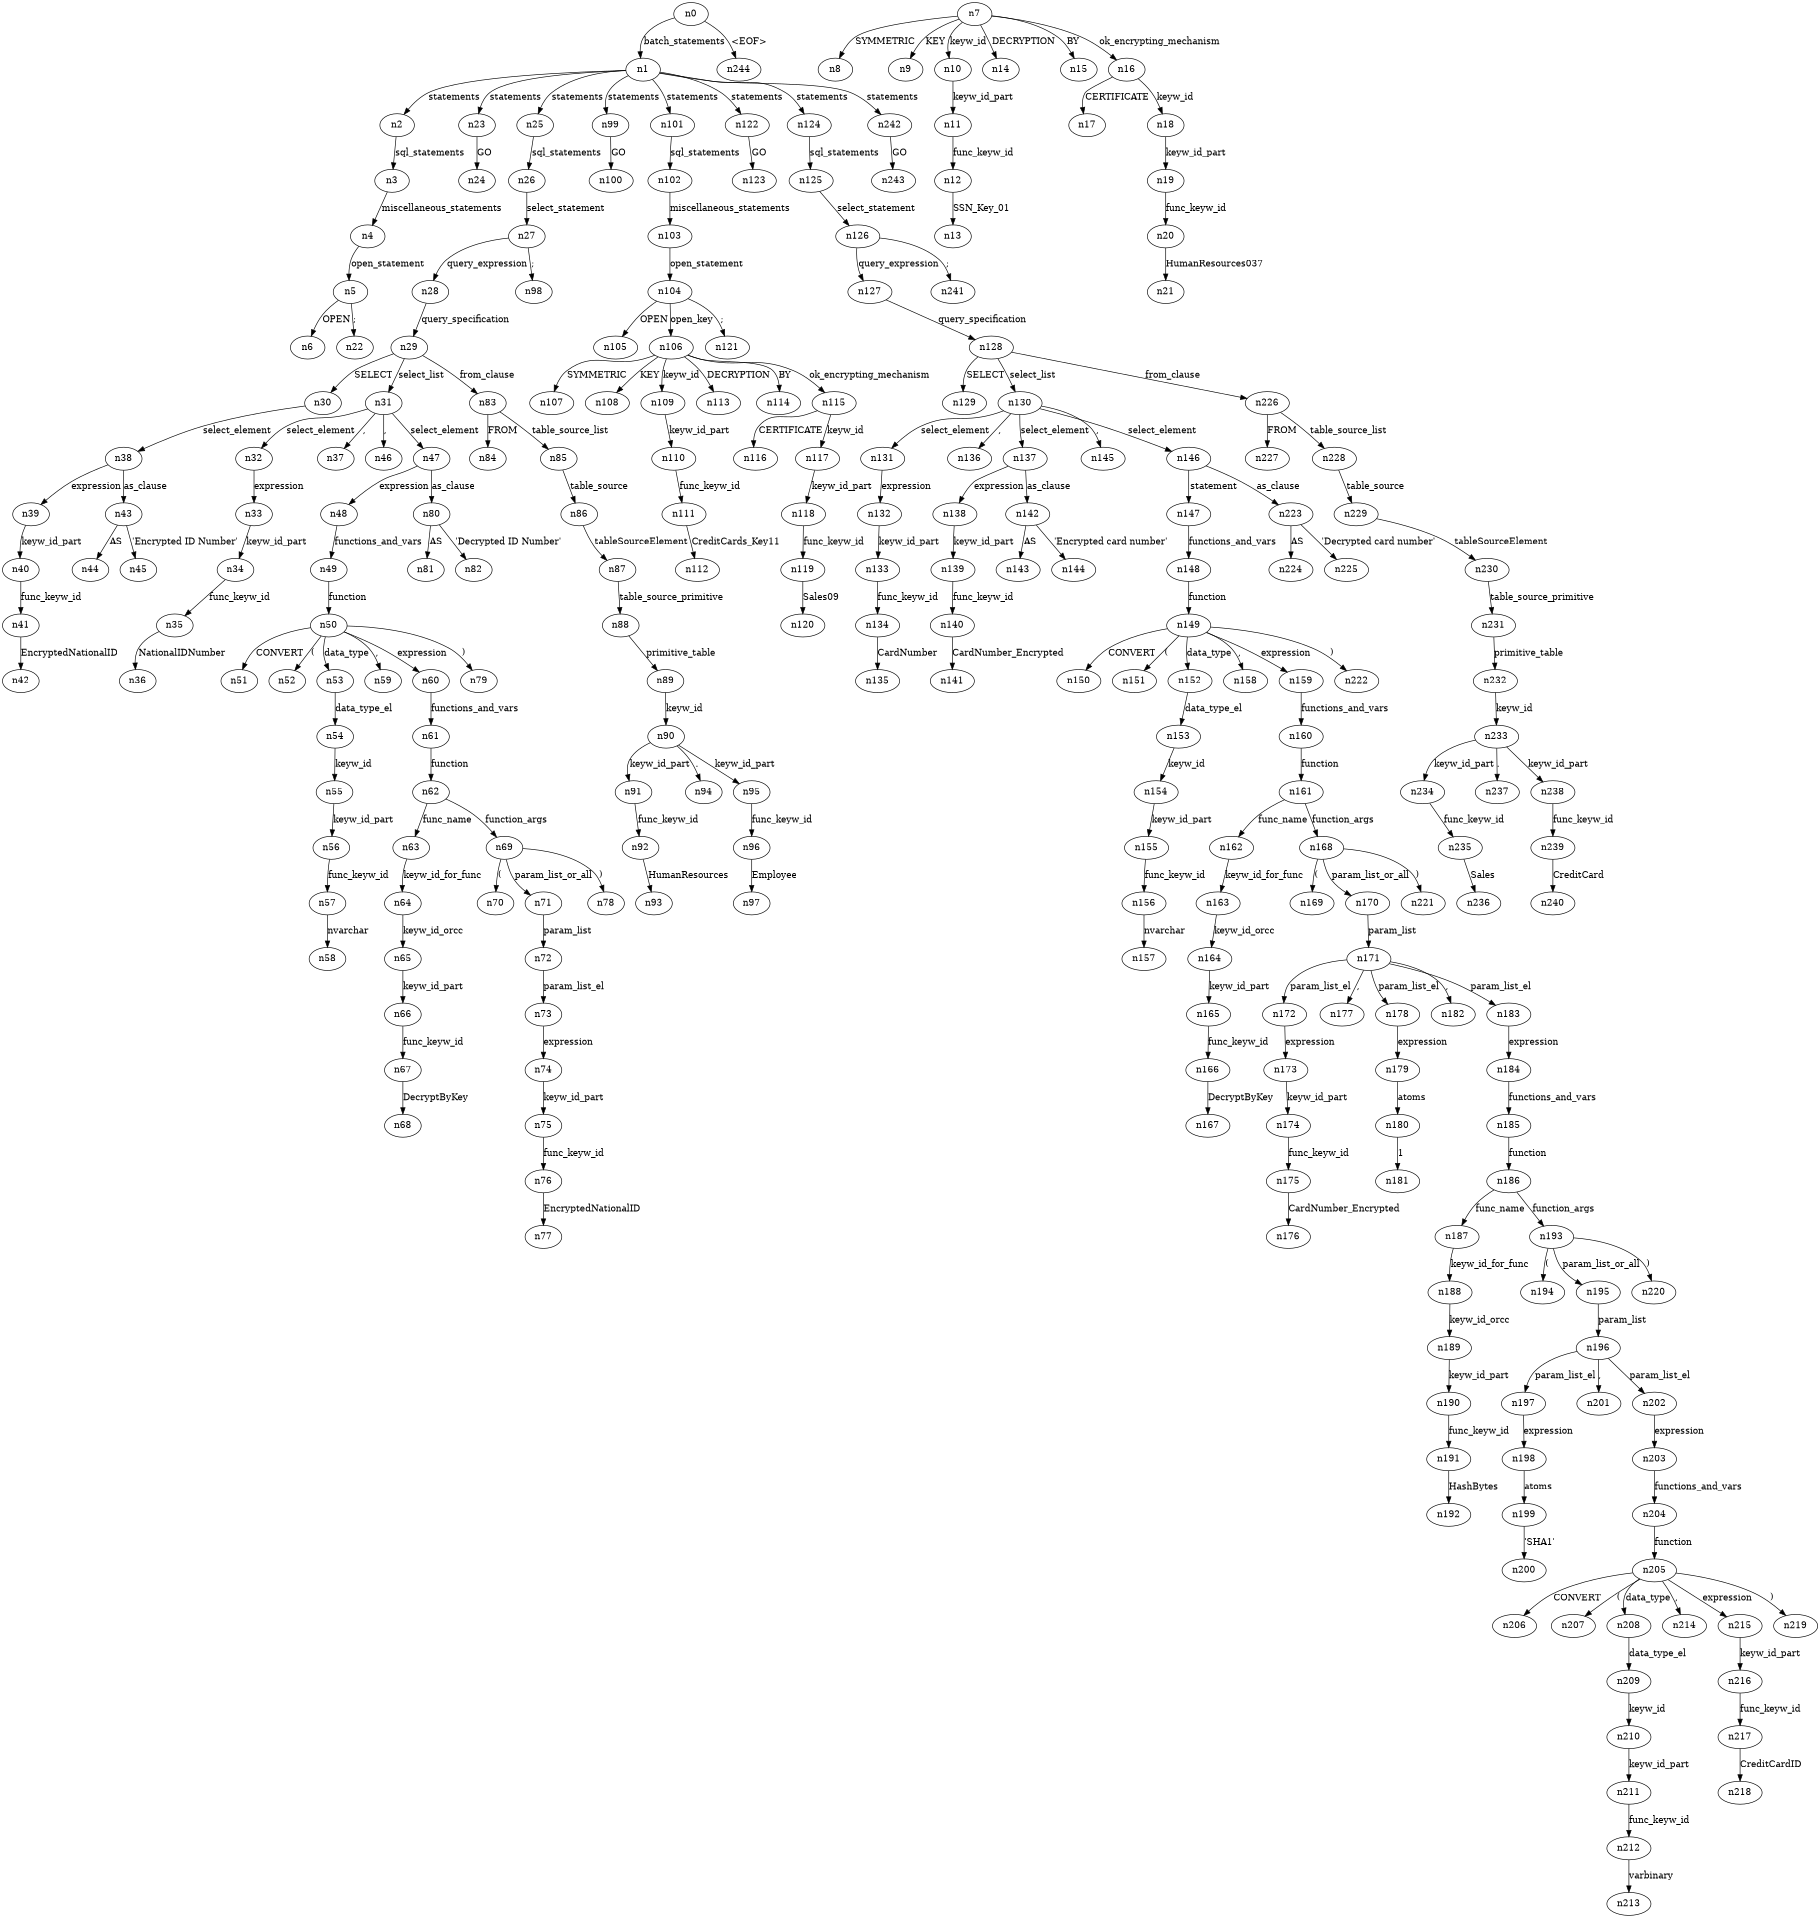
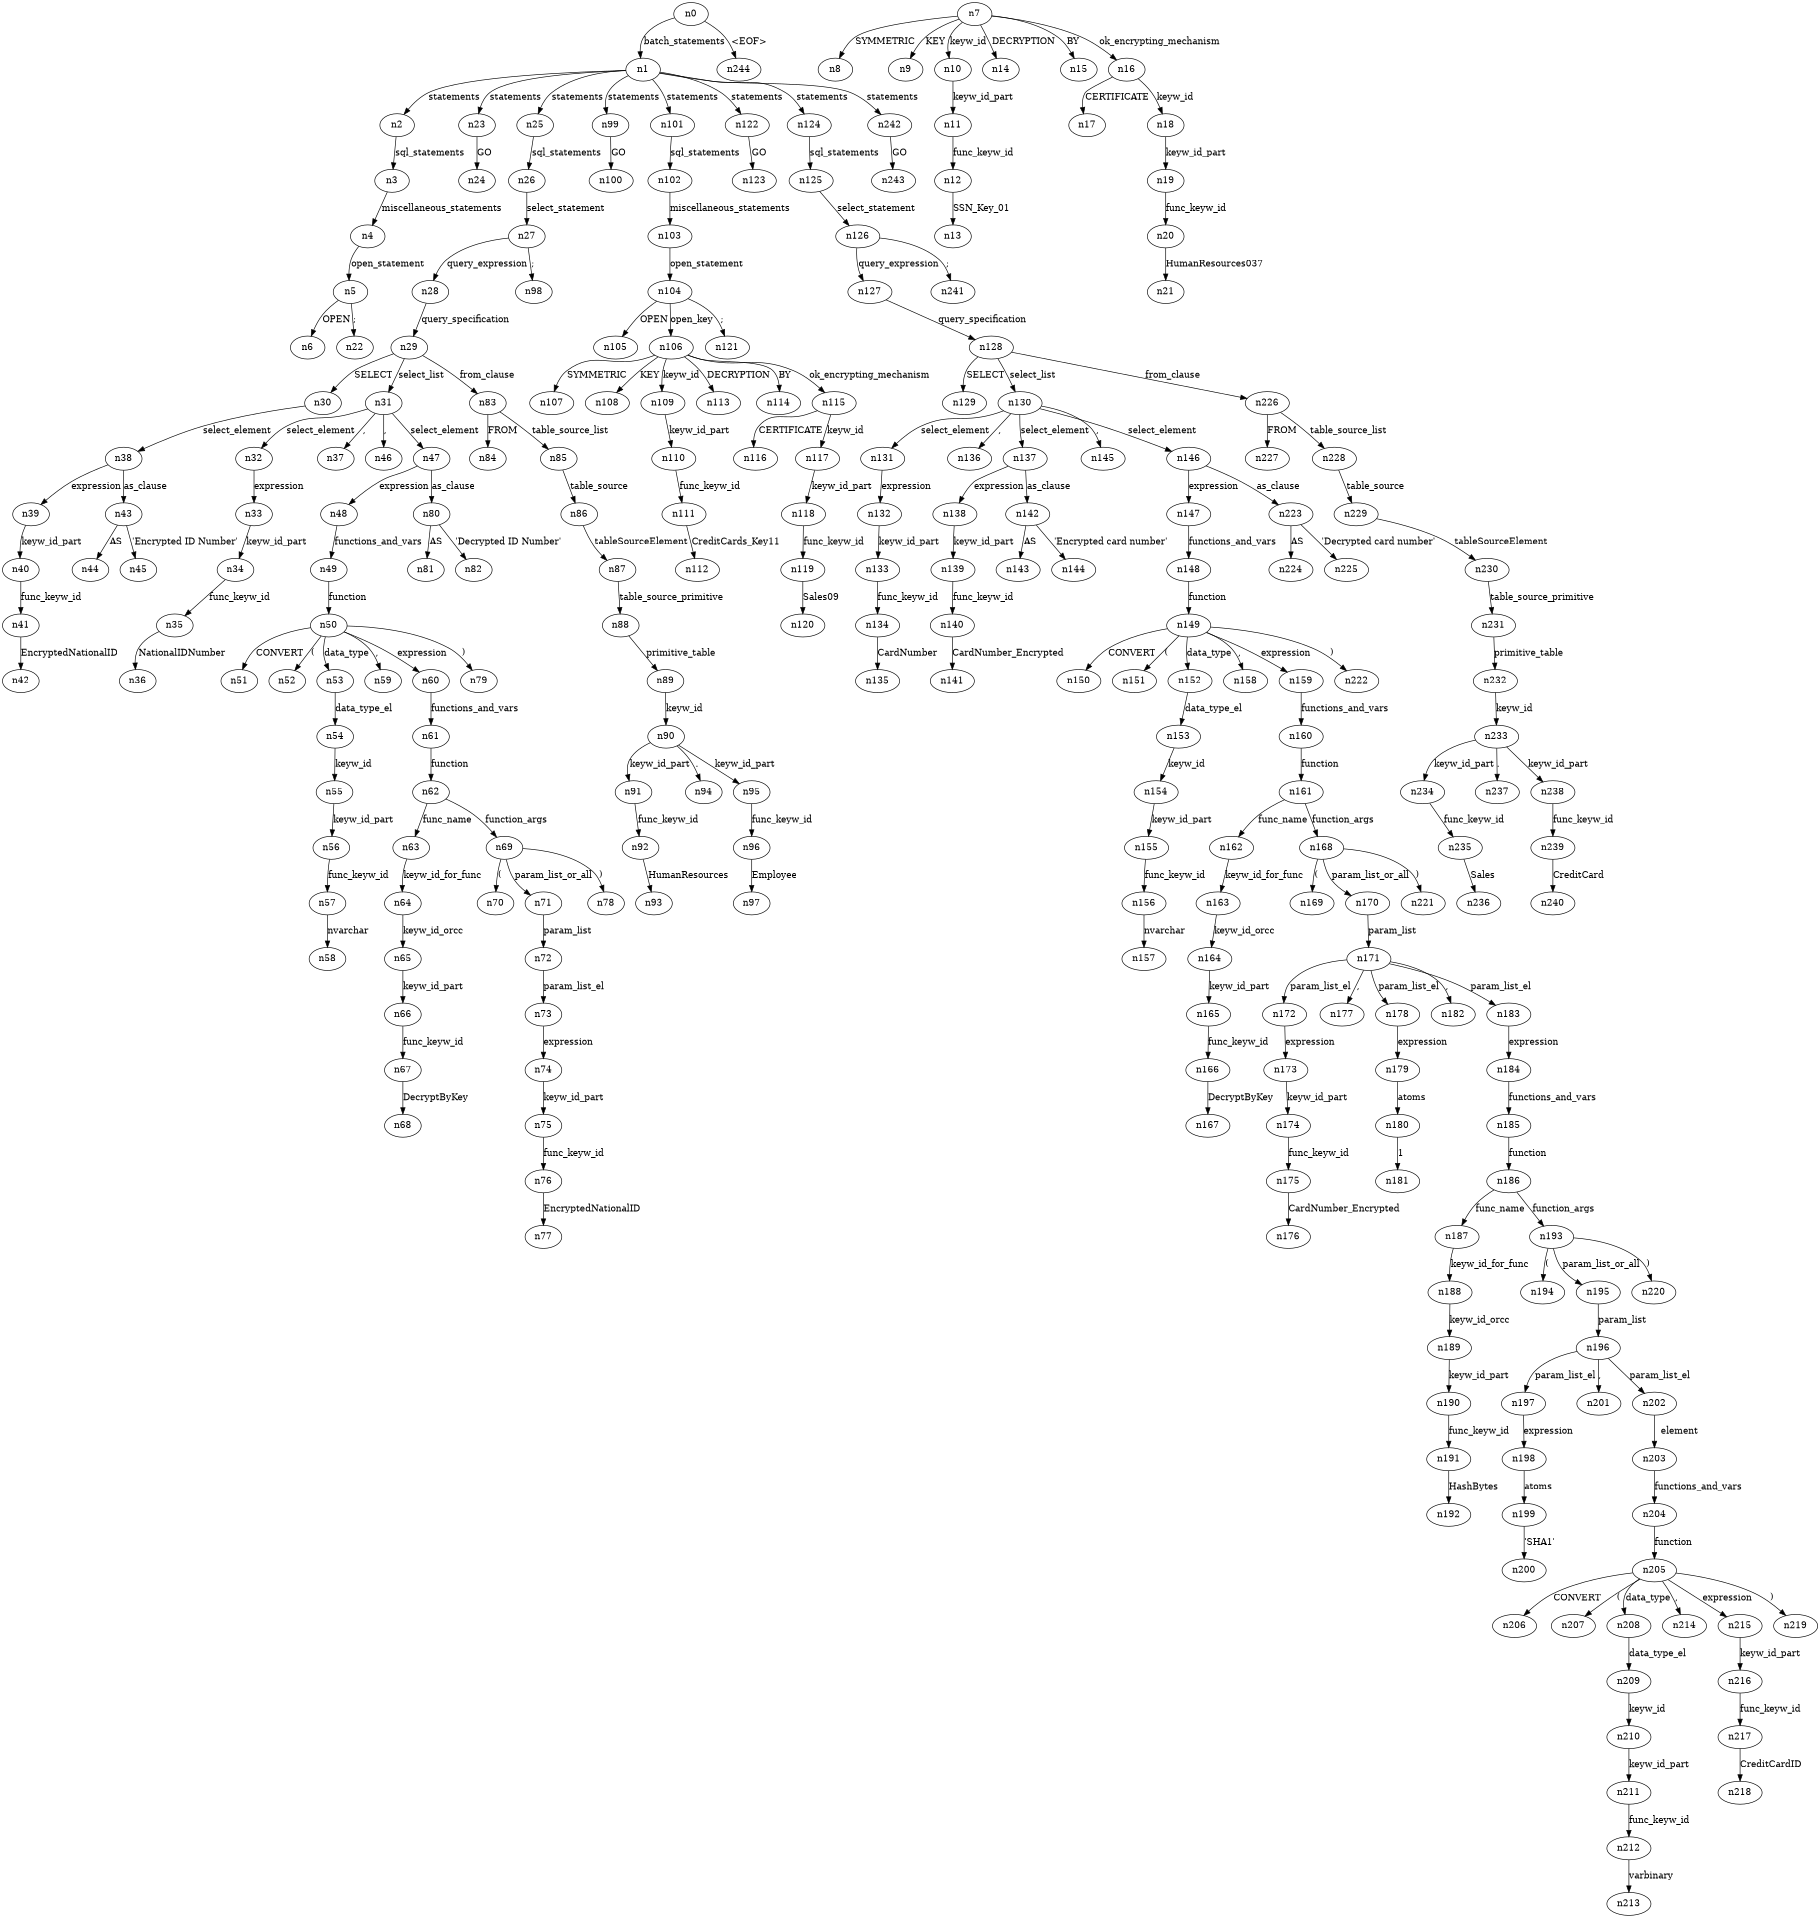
(1214, 487) -> (1214, 487)
(1679, 1431) -> (1679, 1431)
